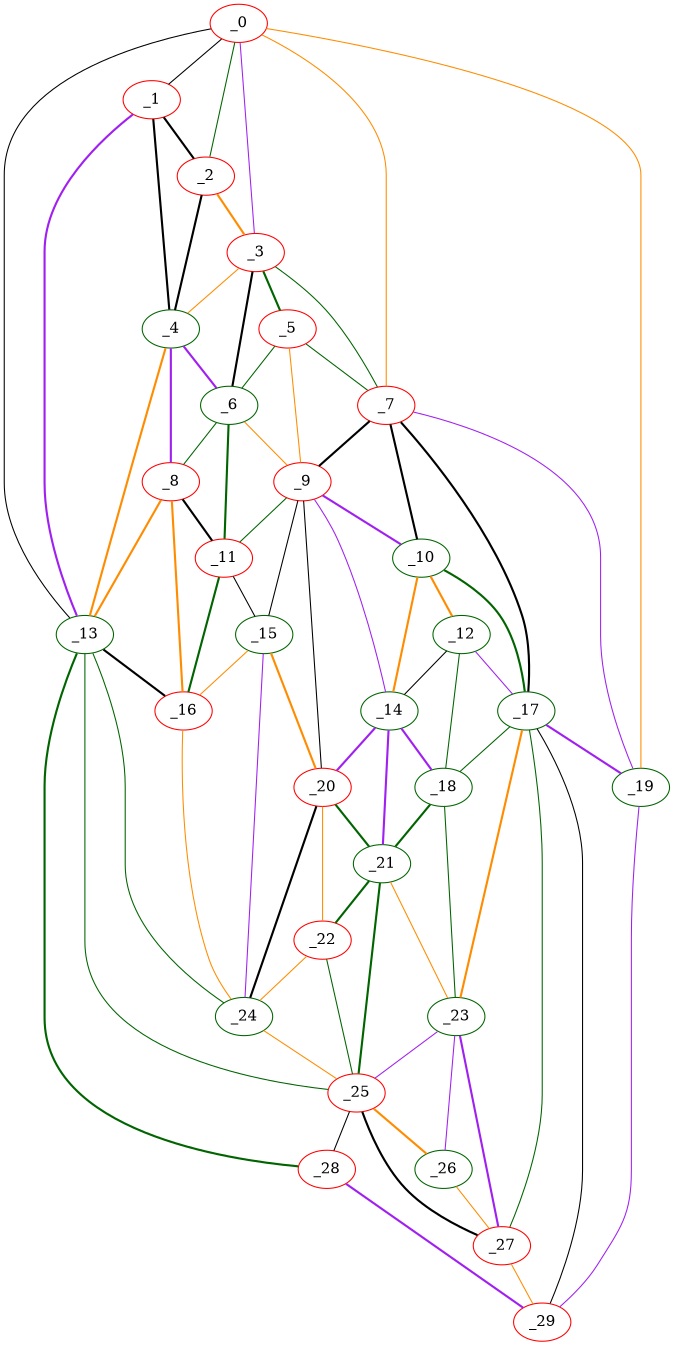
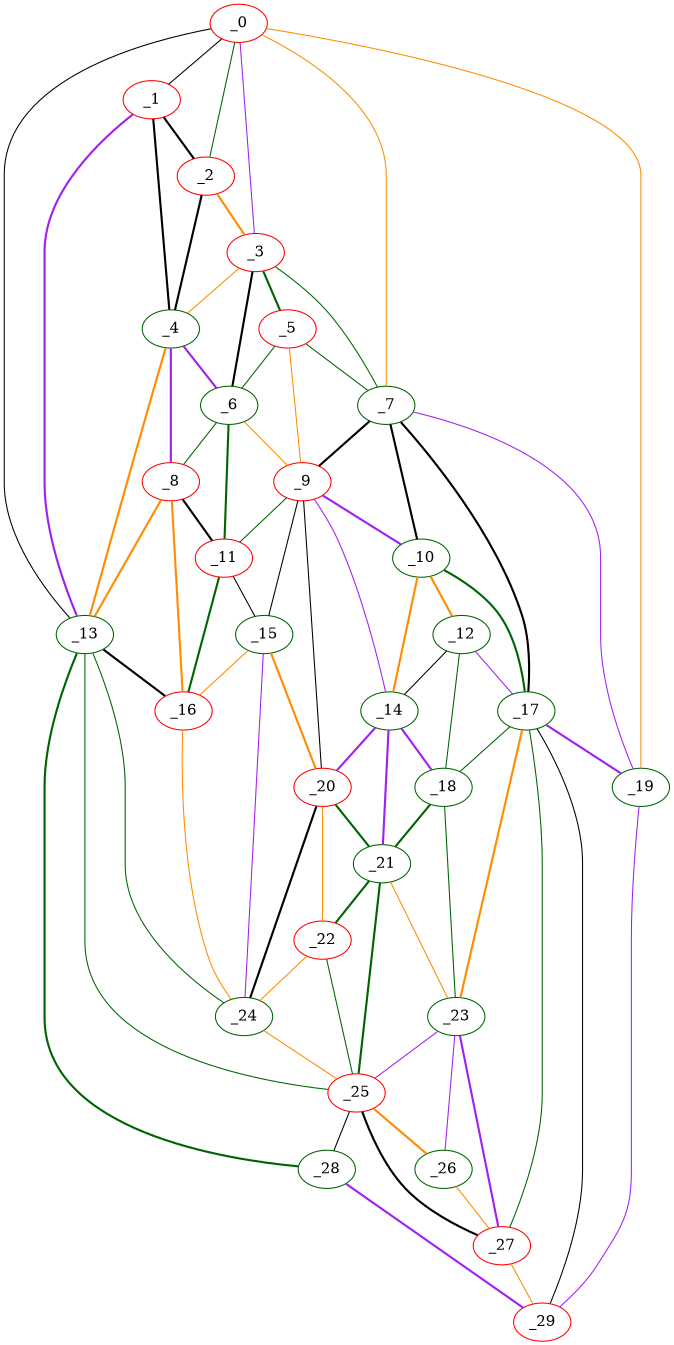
(386, 405) -> (386, 405)
(327, 1169) -> (327, 1169)
